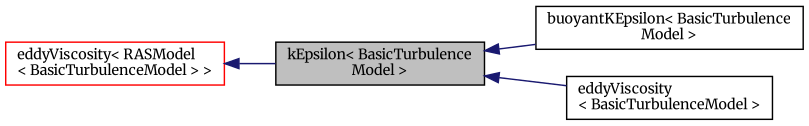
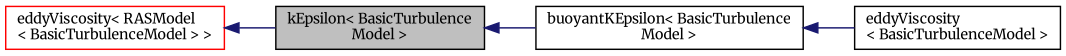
(533, 82) -> (836, 28)
